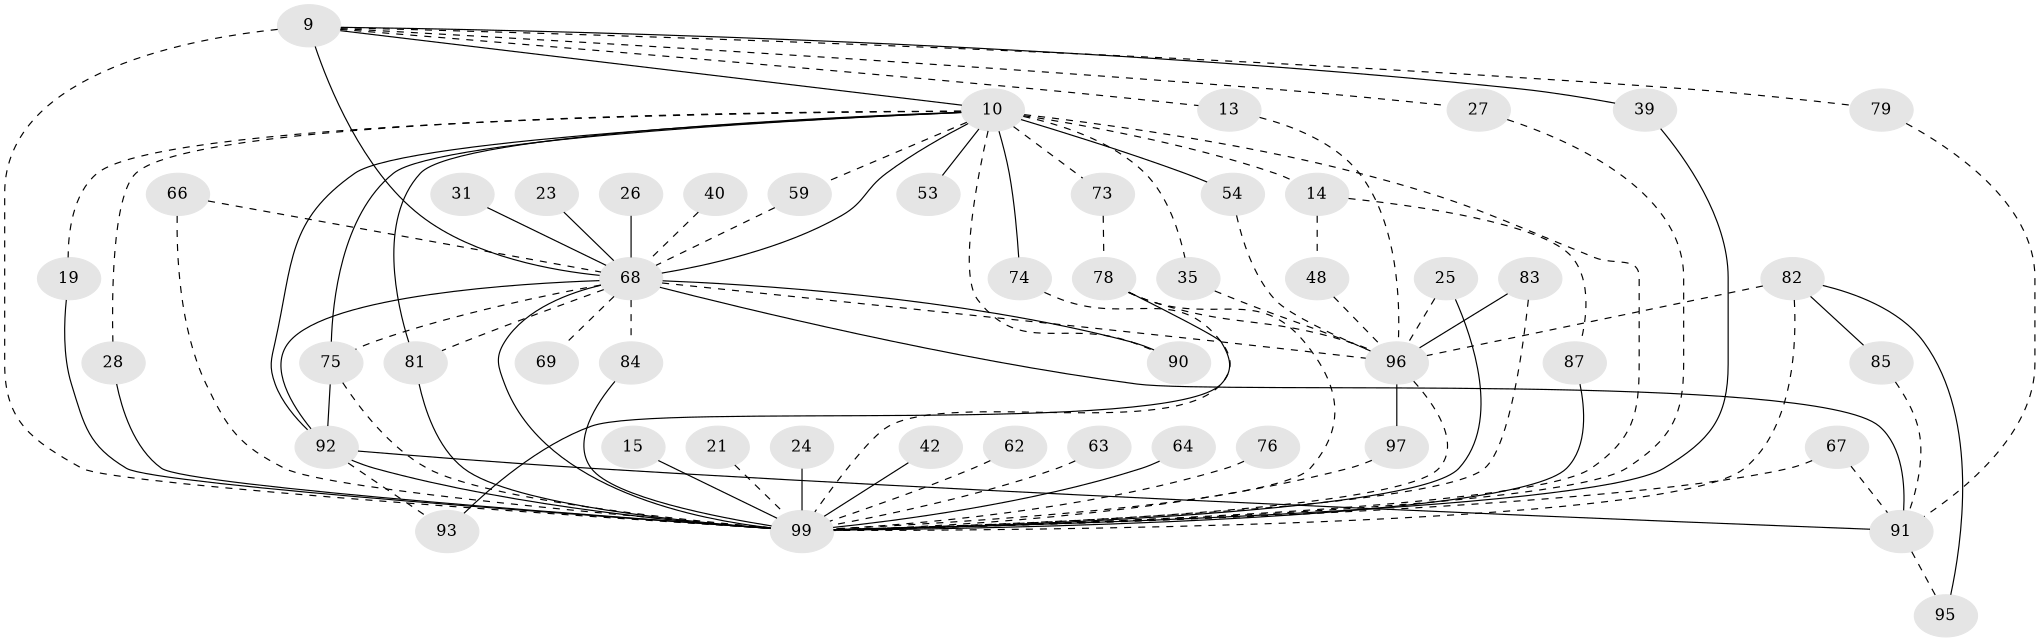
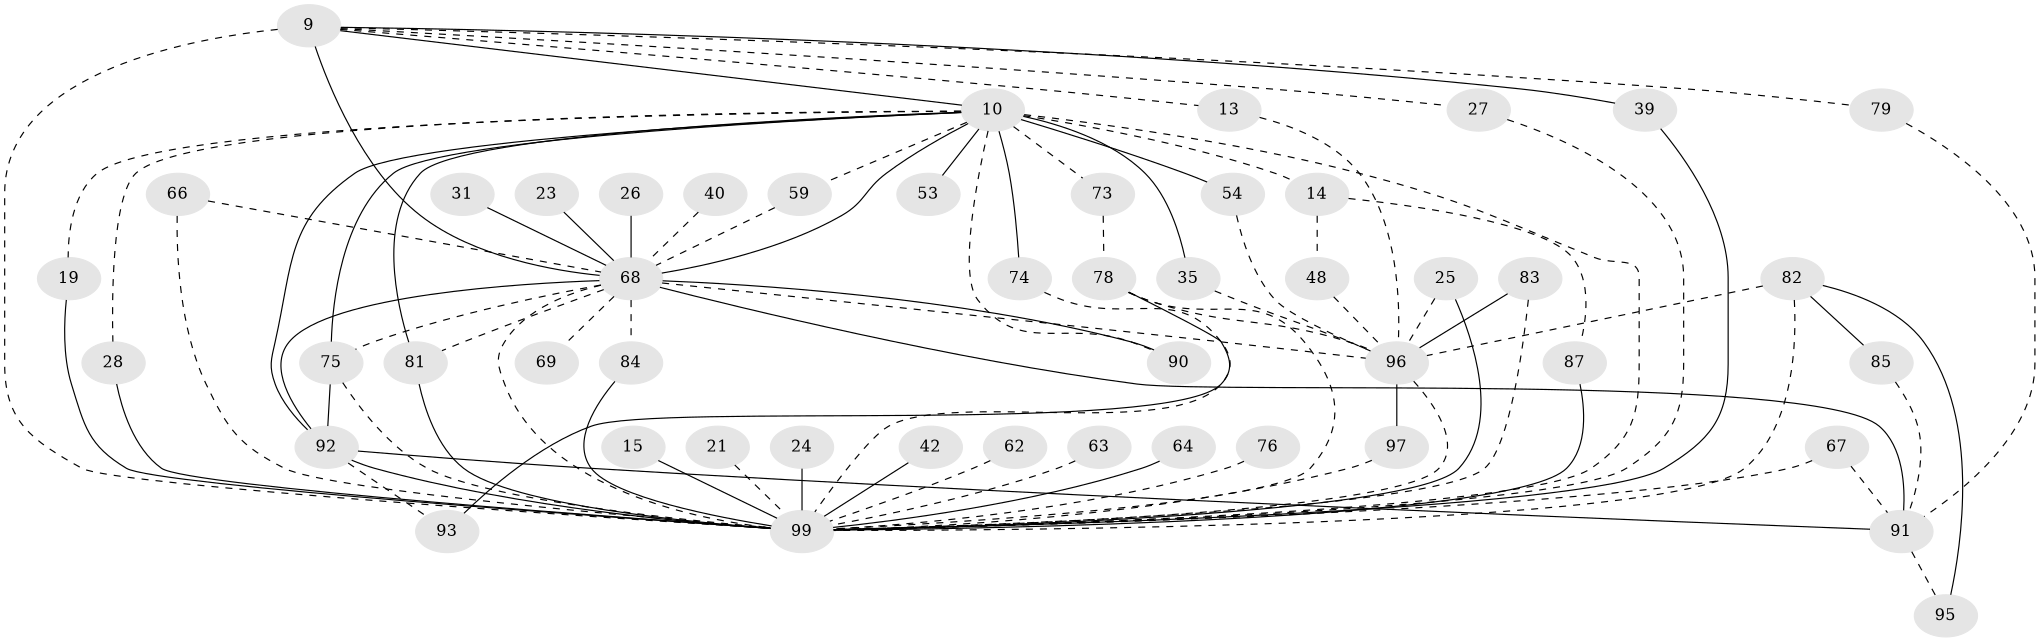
(1134, 163) -> (1134, 163)
(542, 439) -> (542, 439)
